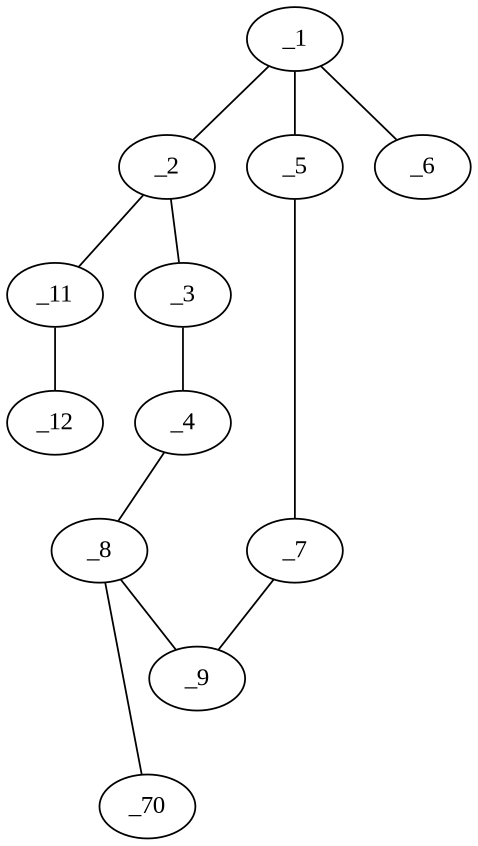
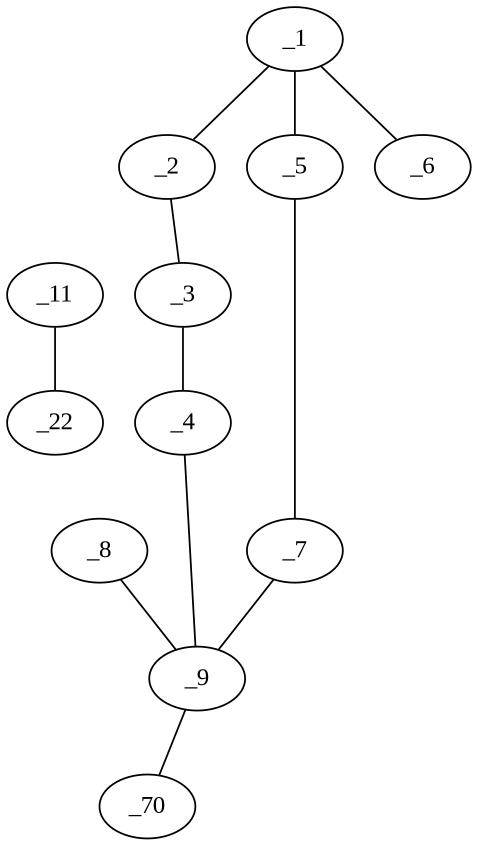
(111, 231) -> none
(55, 423) -> (55, 423)
(141, 487) -> (190, 551)
(123, 679) -> (172, 743)
